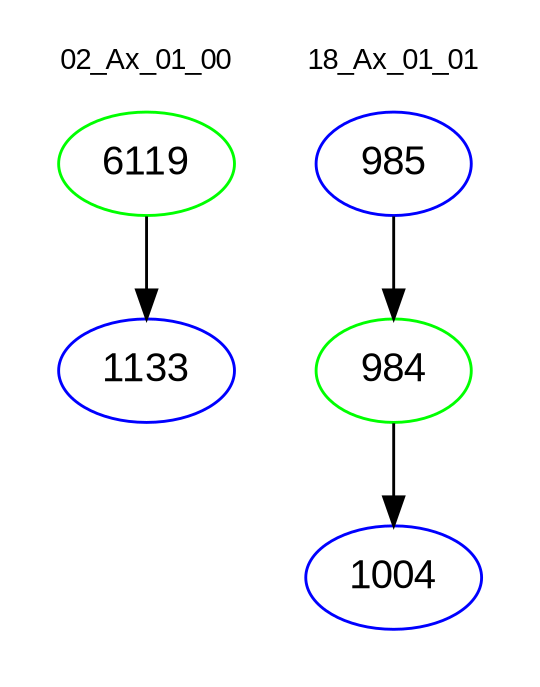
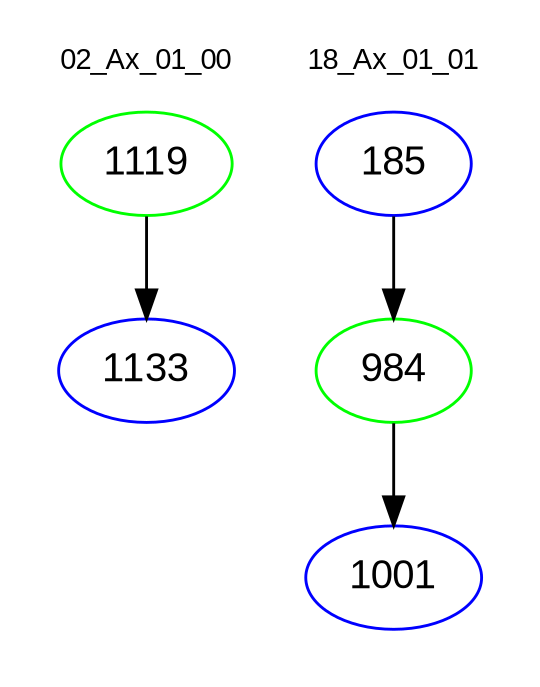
(147, 164) -> (147, 164)
(394, 164) -> (394, 164)
(394, 578) -> (394, 578)
